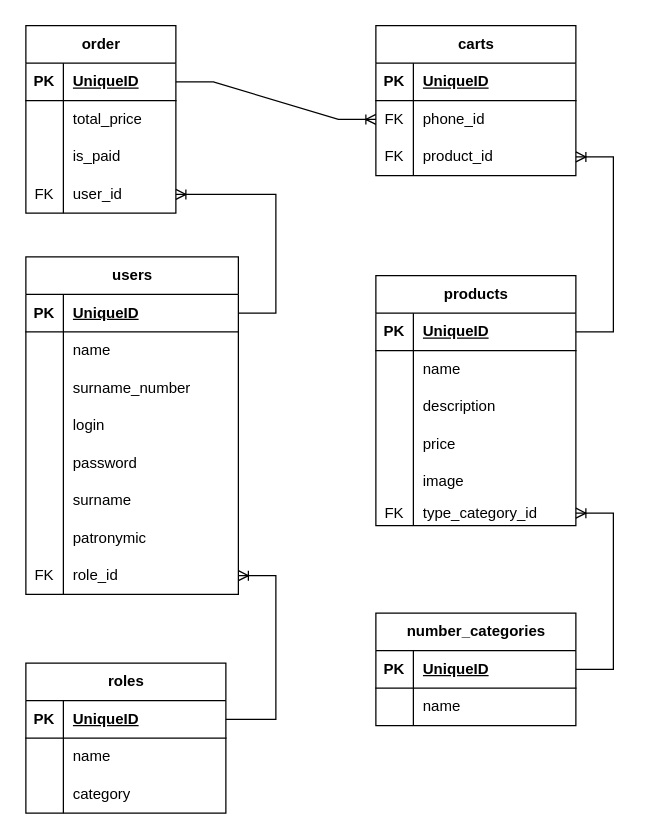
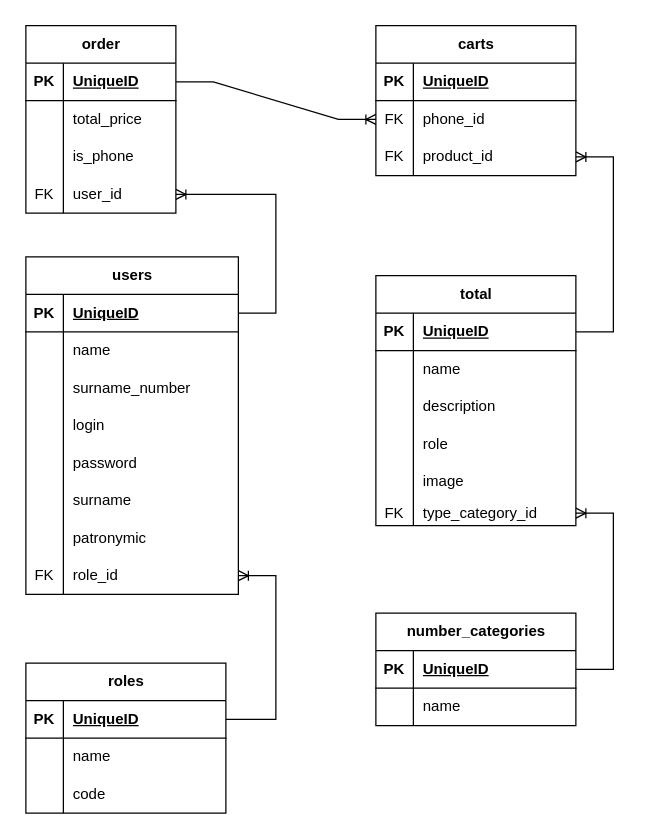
(99, 157) -> (105, 157)
(476, 294) -> (476, 294)
(442, 444) -> (438, 444)
(107, 794) -> (90, 794)
